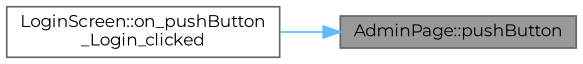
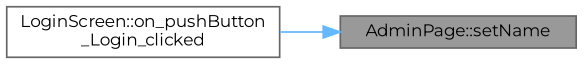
(458, 32) -> (458, 32)
